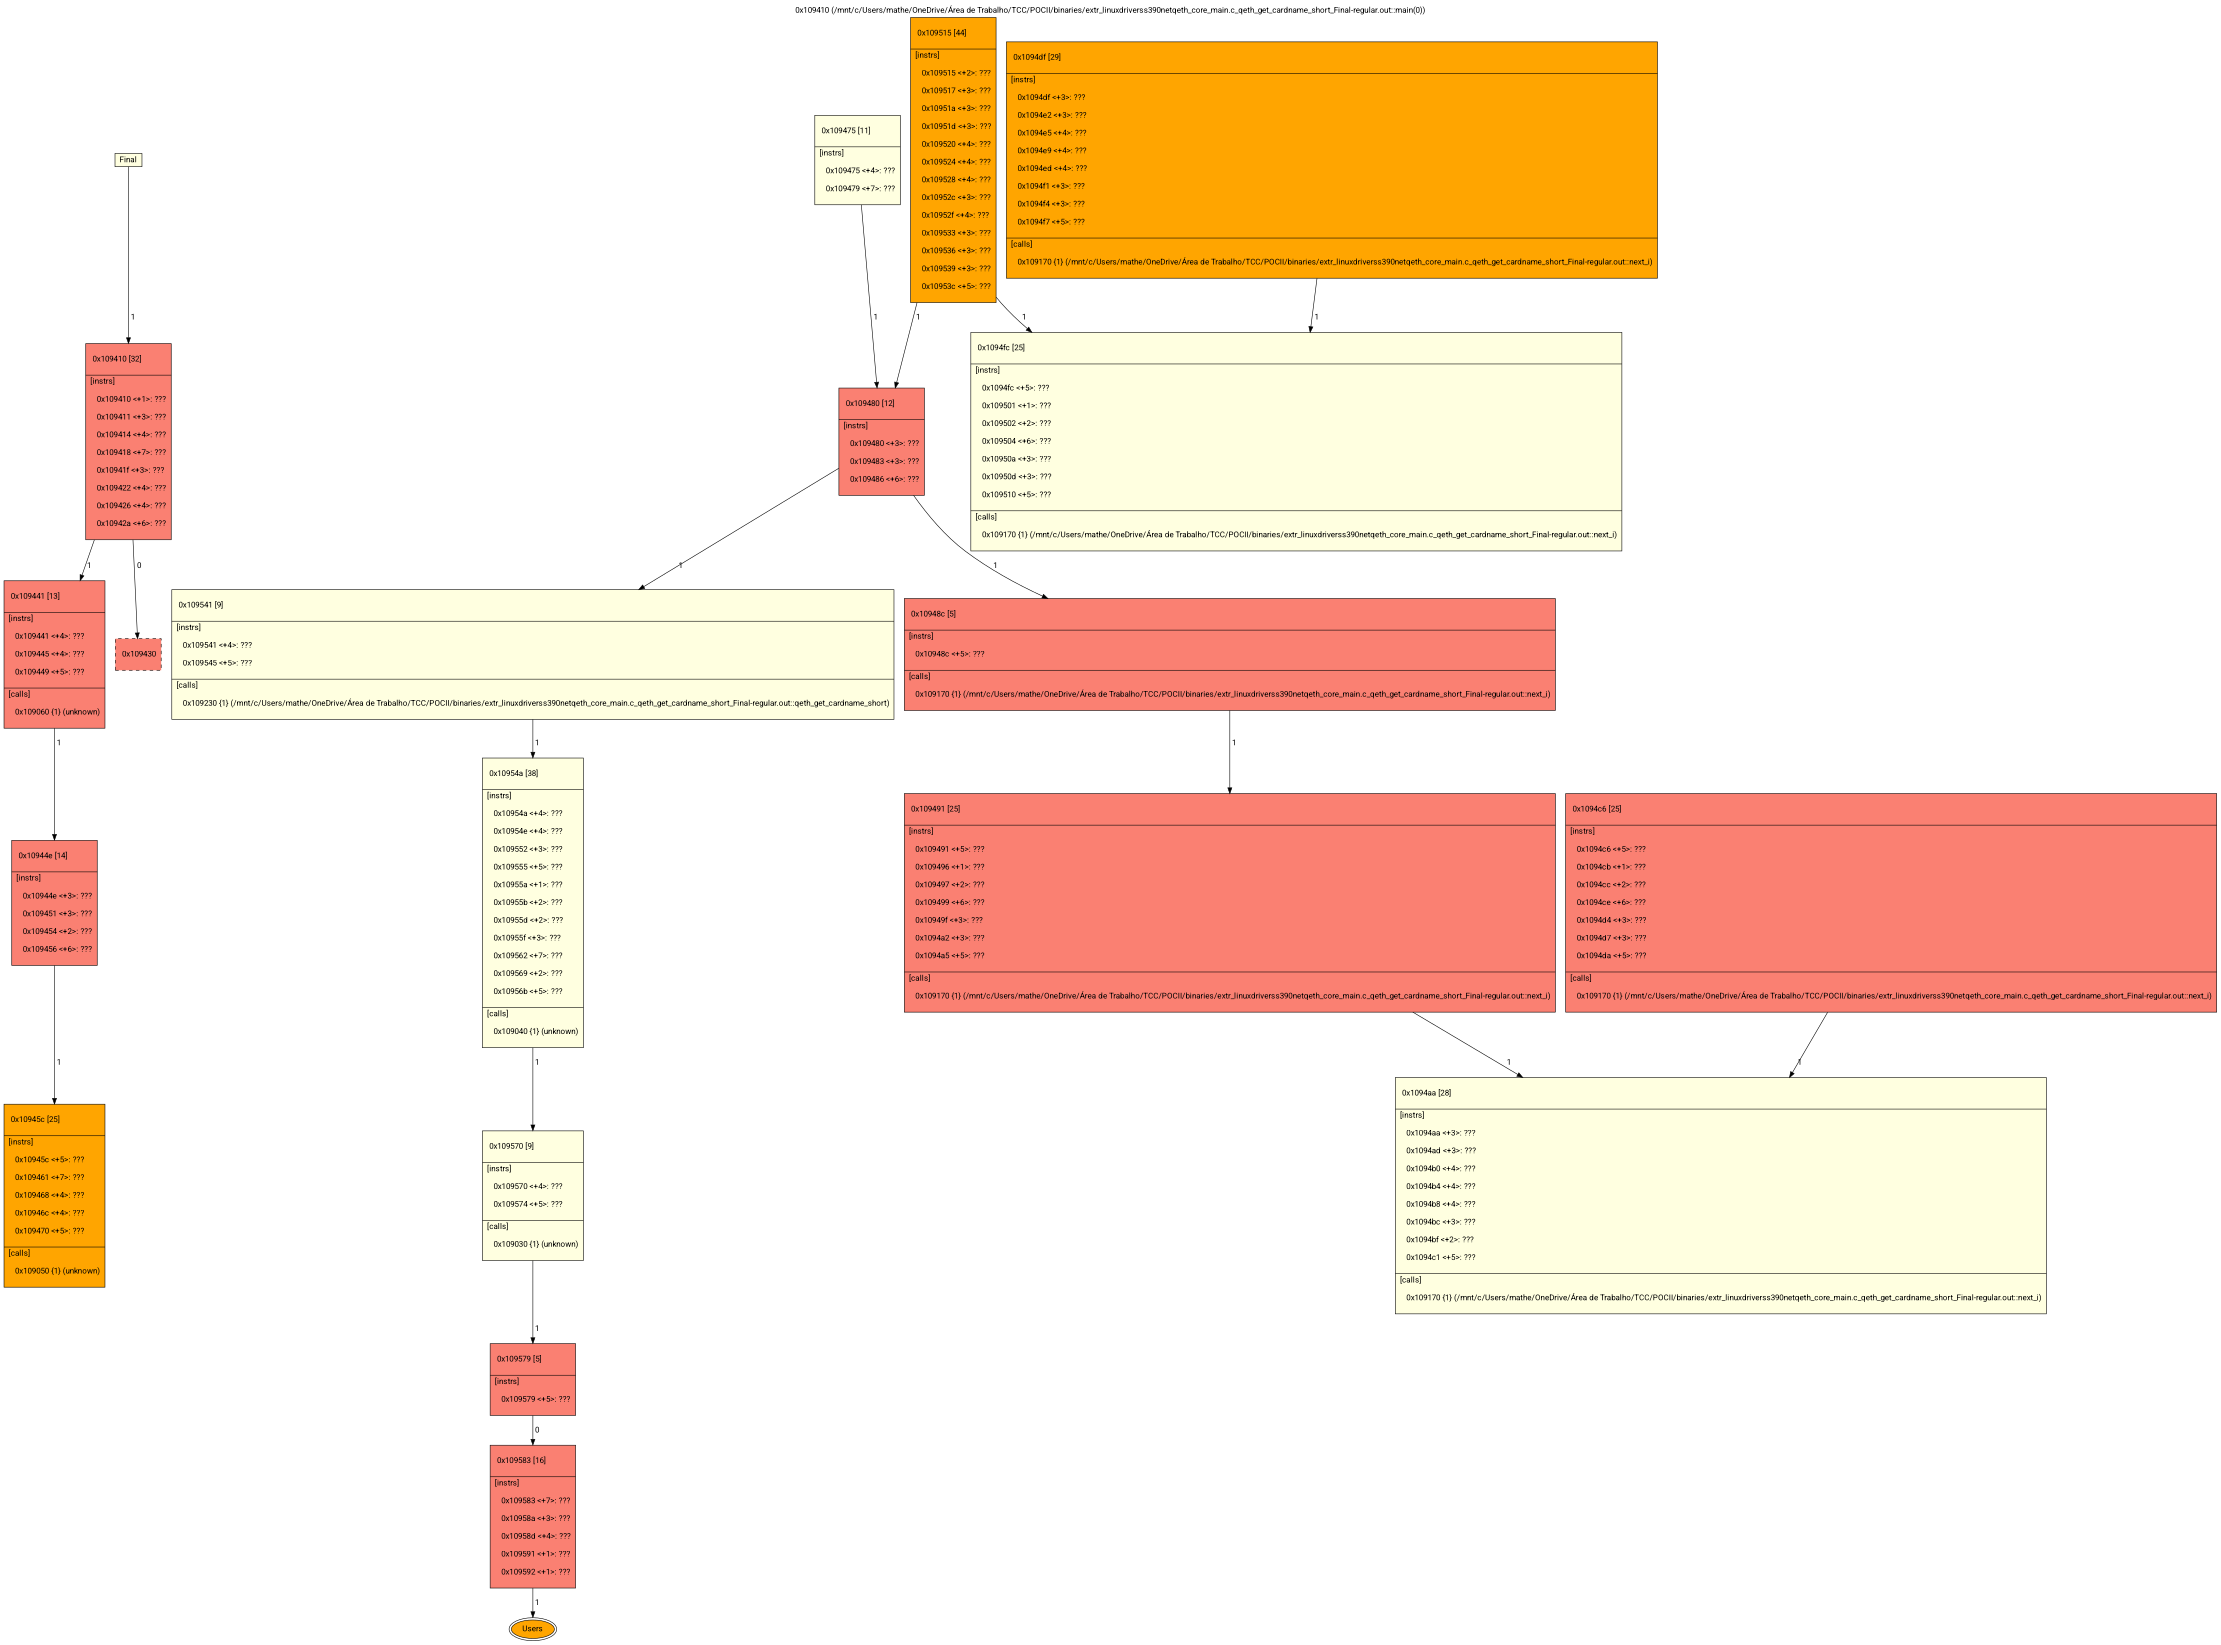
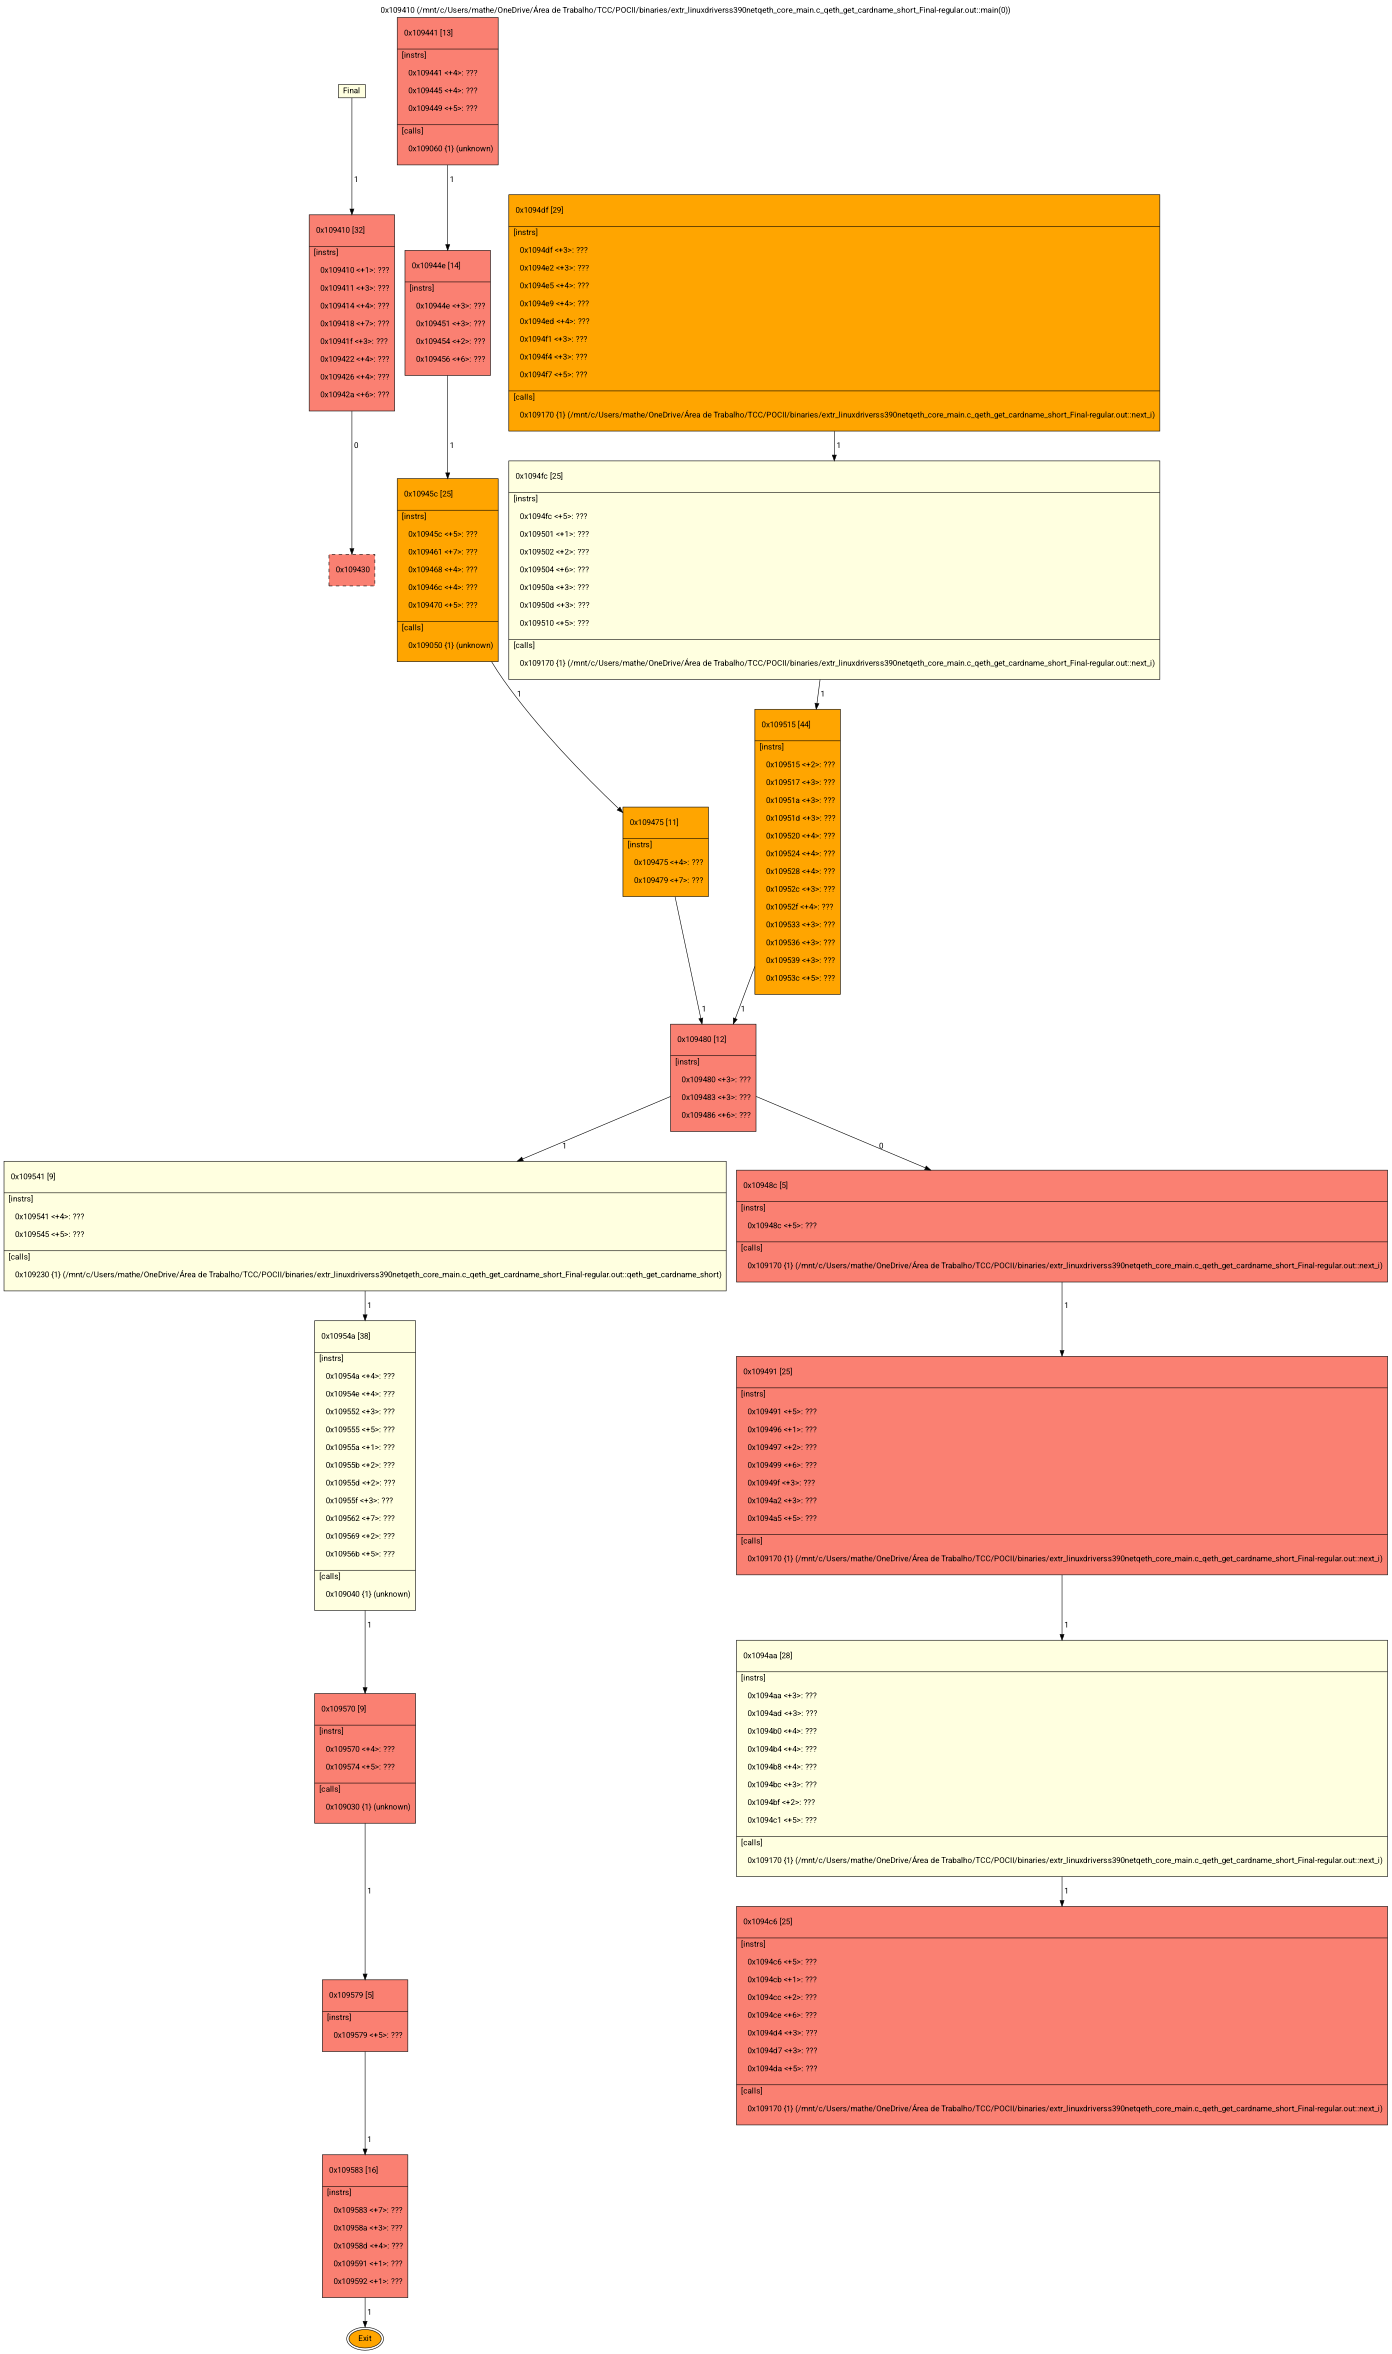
(858, 160) -> (666, 852)
(1011, 313) -> (819, 691)
(88, 558) -> none
(995, 566) -> (880, 1146)
none -> (551, 739)
(1810, 1042) -> (1062, 1889)
(533, 1196) -> (365, 1758)
(536, 1430) -> (369, 2140)
(533, 1629) -> (365, 2339)
